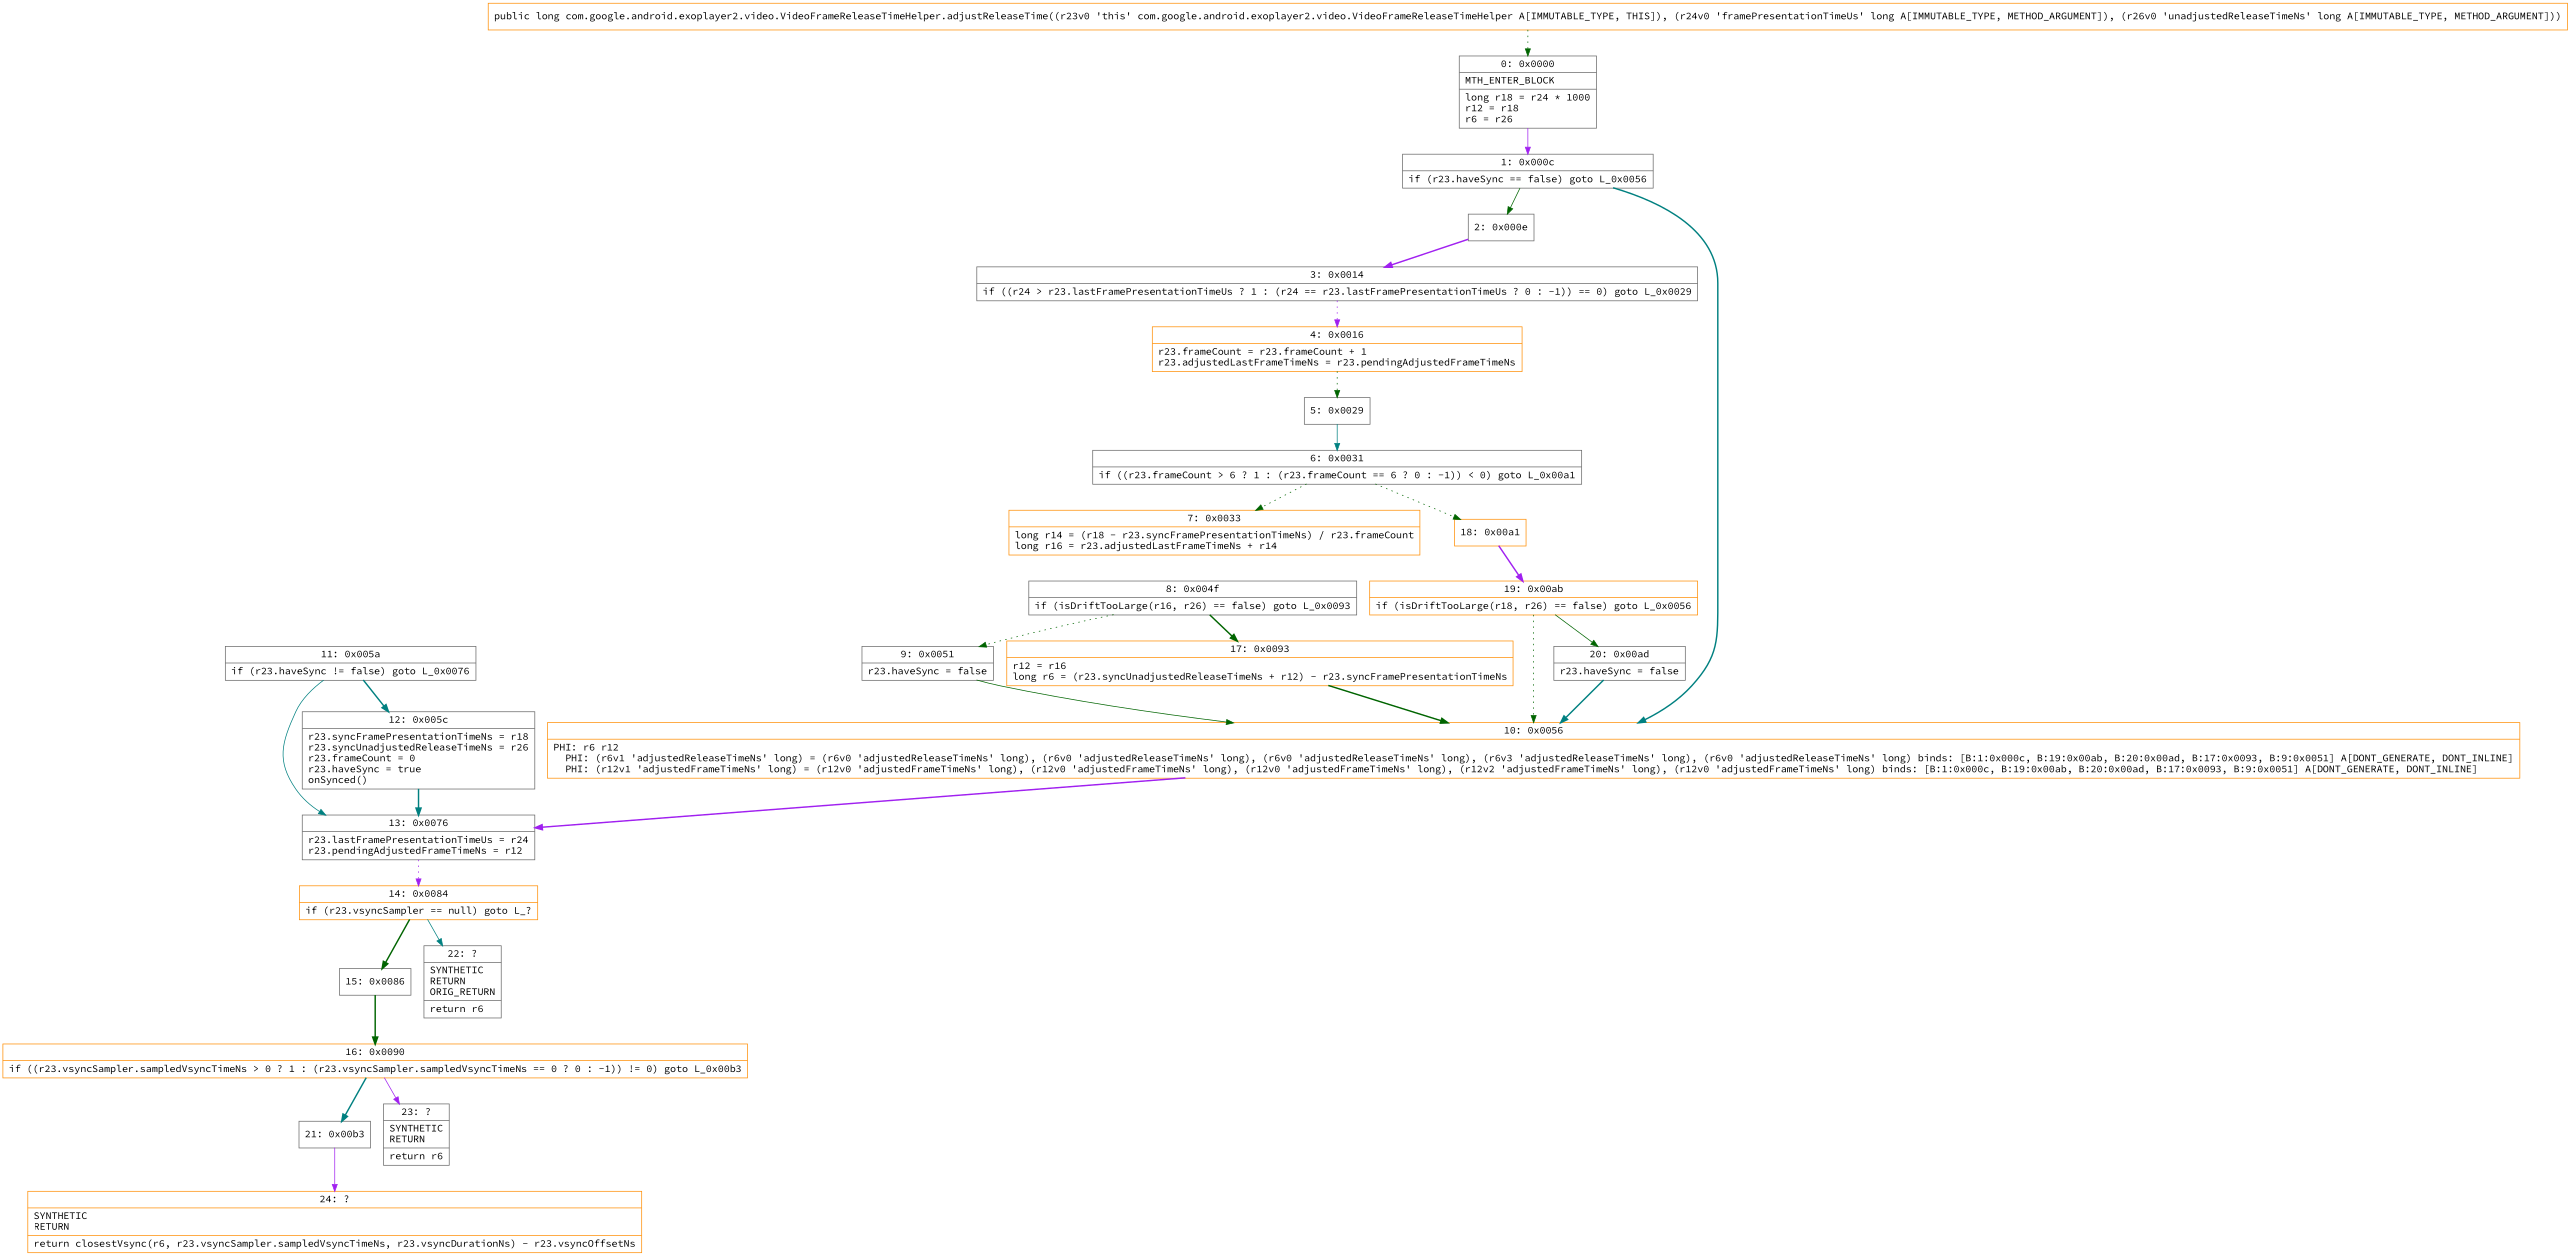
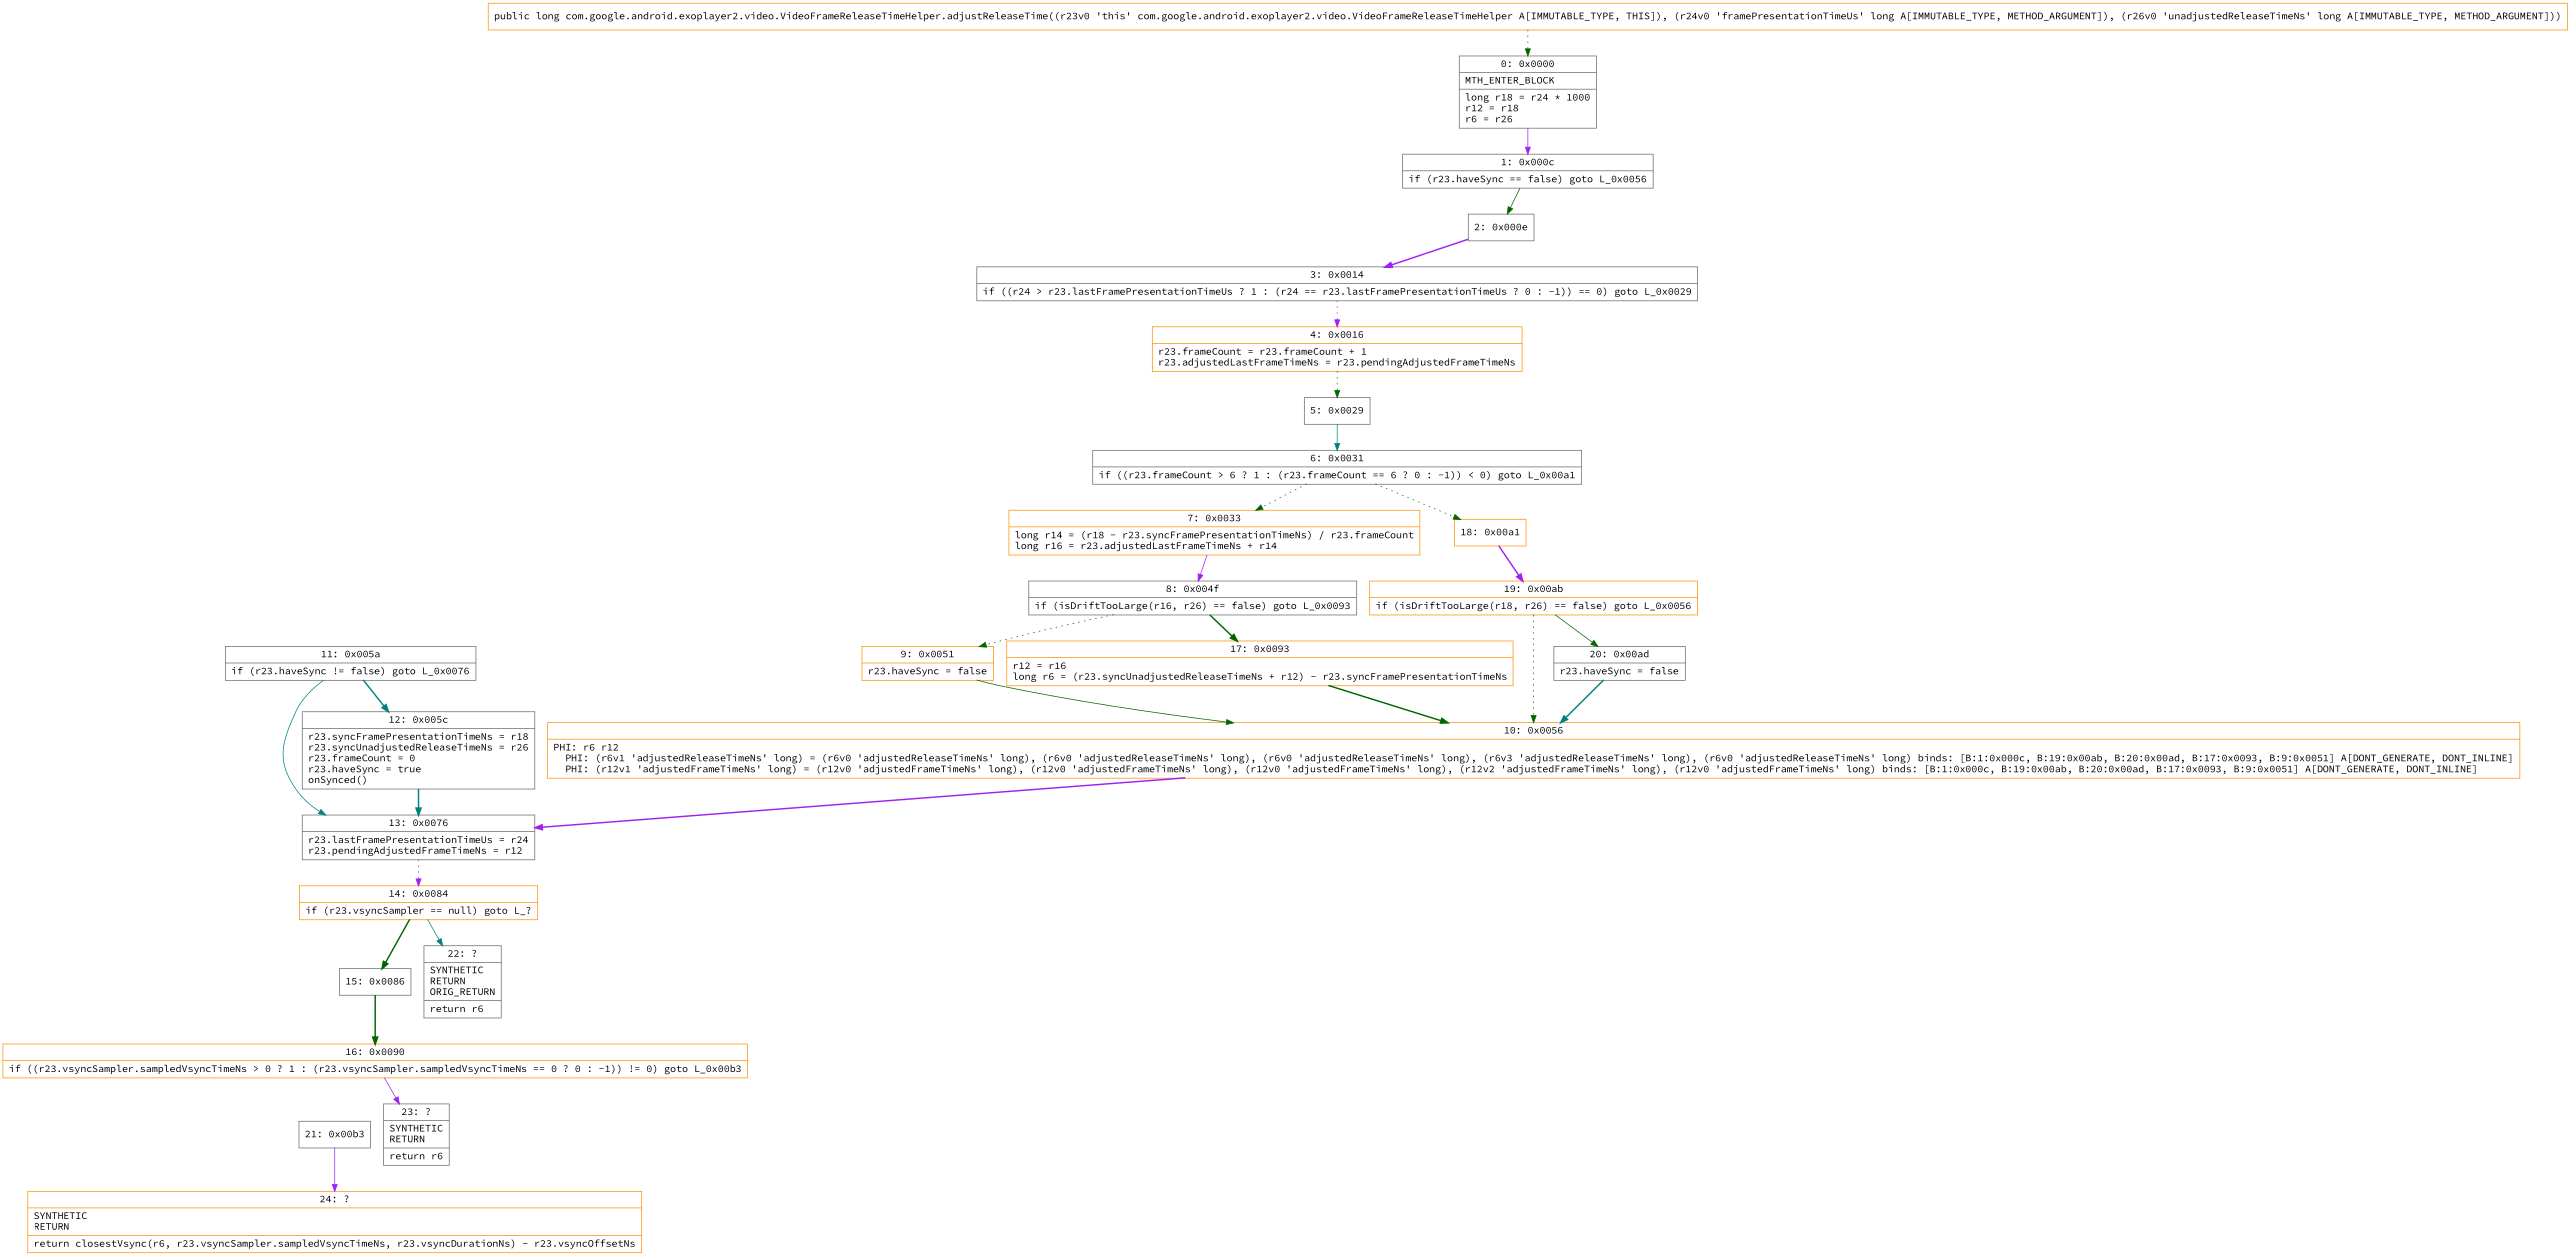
(1718, 441) -> none
none -> (1204, 565)
(928, 663) -> (928, 663)
(356, 1096) -> none
